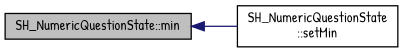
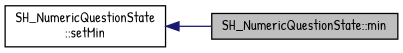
(221, 26) -> (195, 26)
